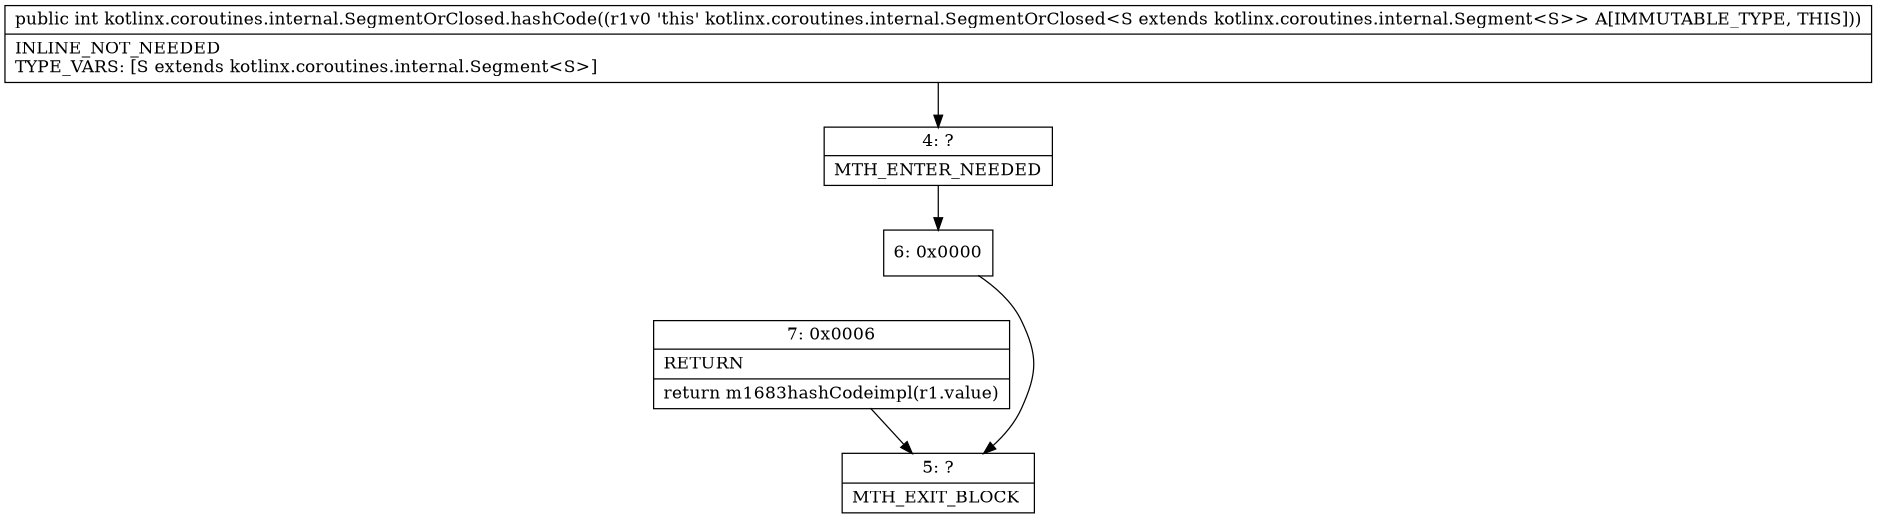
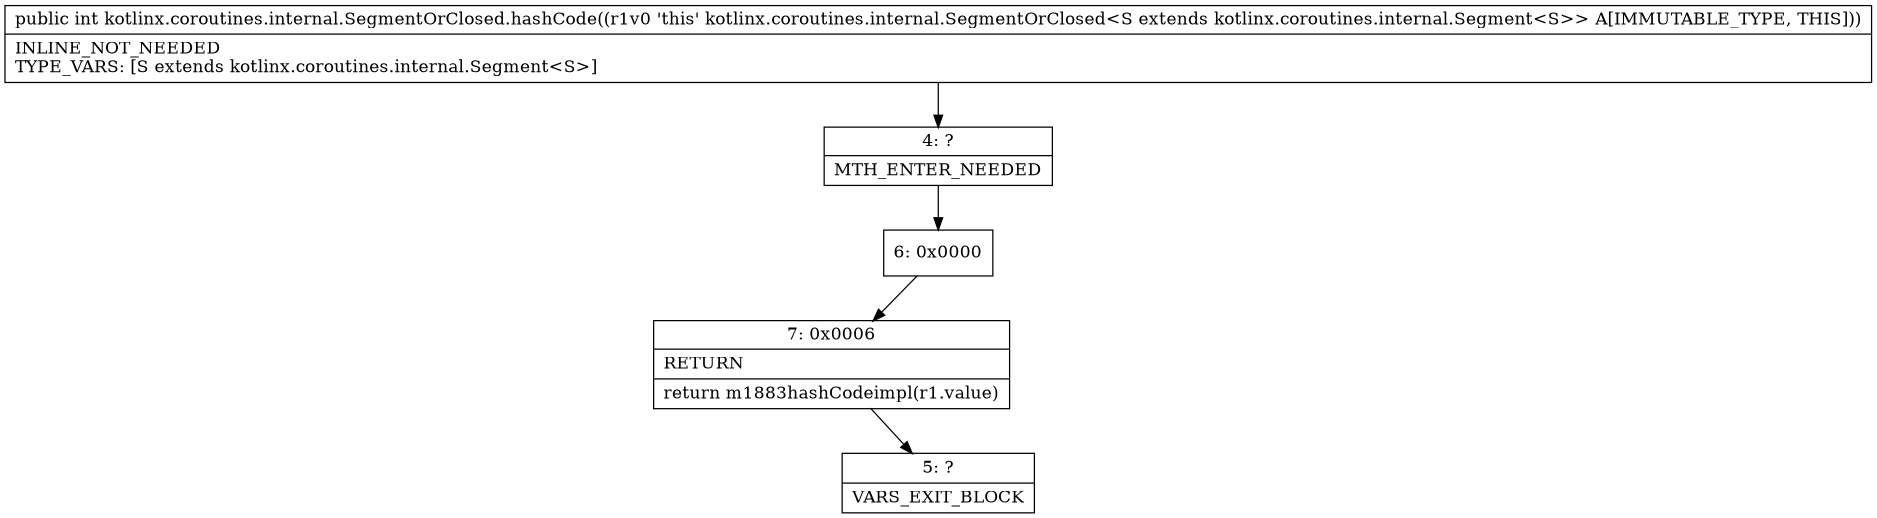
(1033, 356) -> (900, 294)
(832, 393) -> (832, 393)
(936, 497) -> (938, 497)
